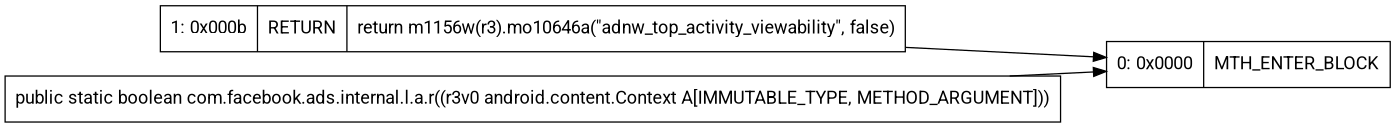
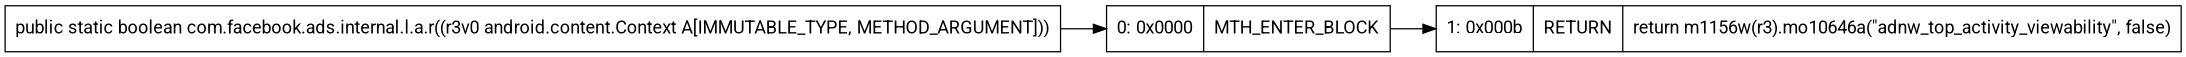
(1000, 52) -> (1407, 29)
